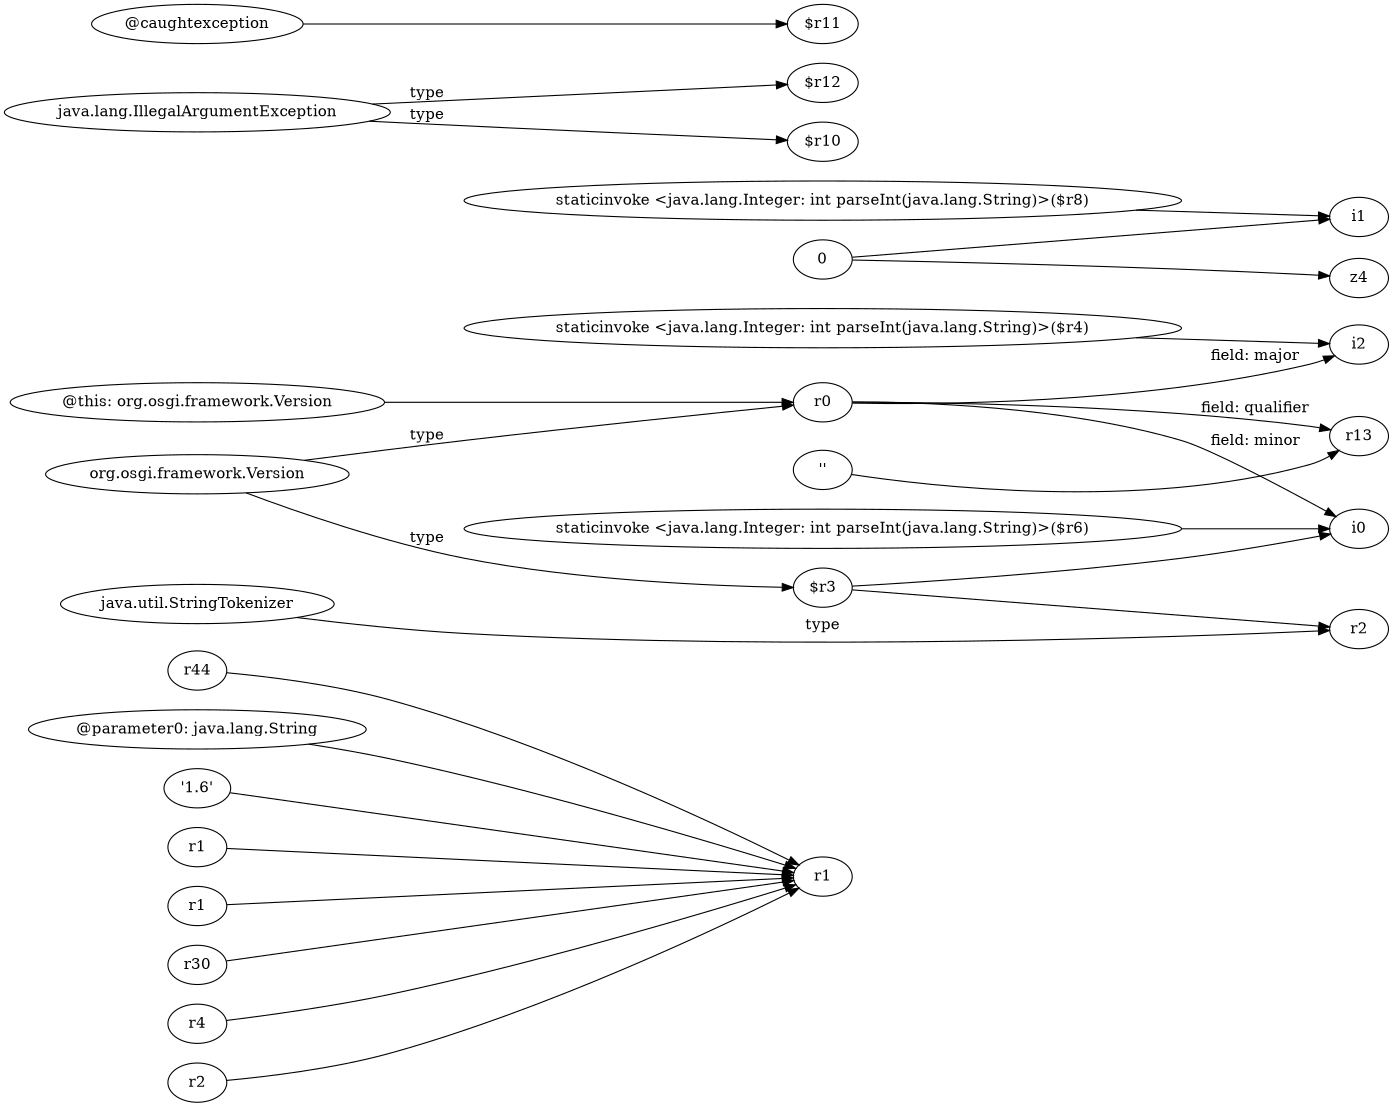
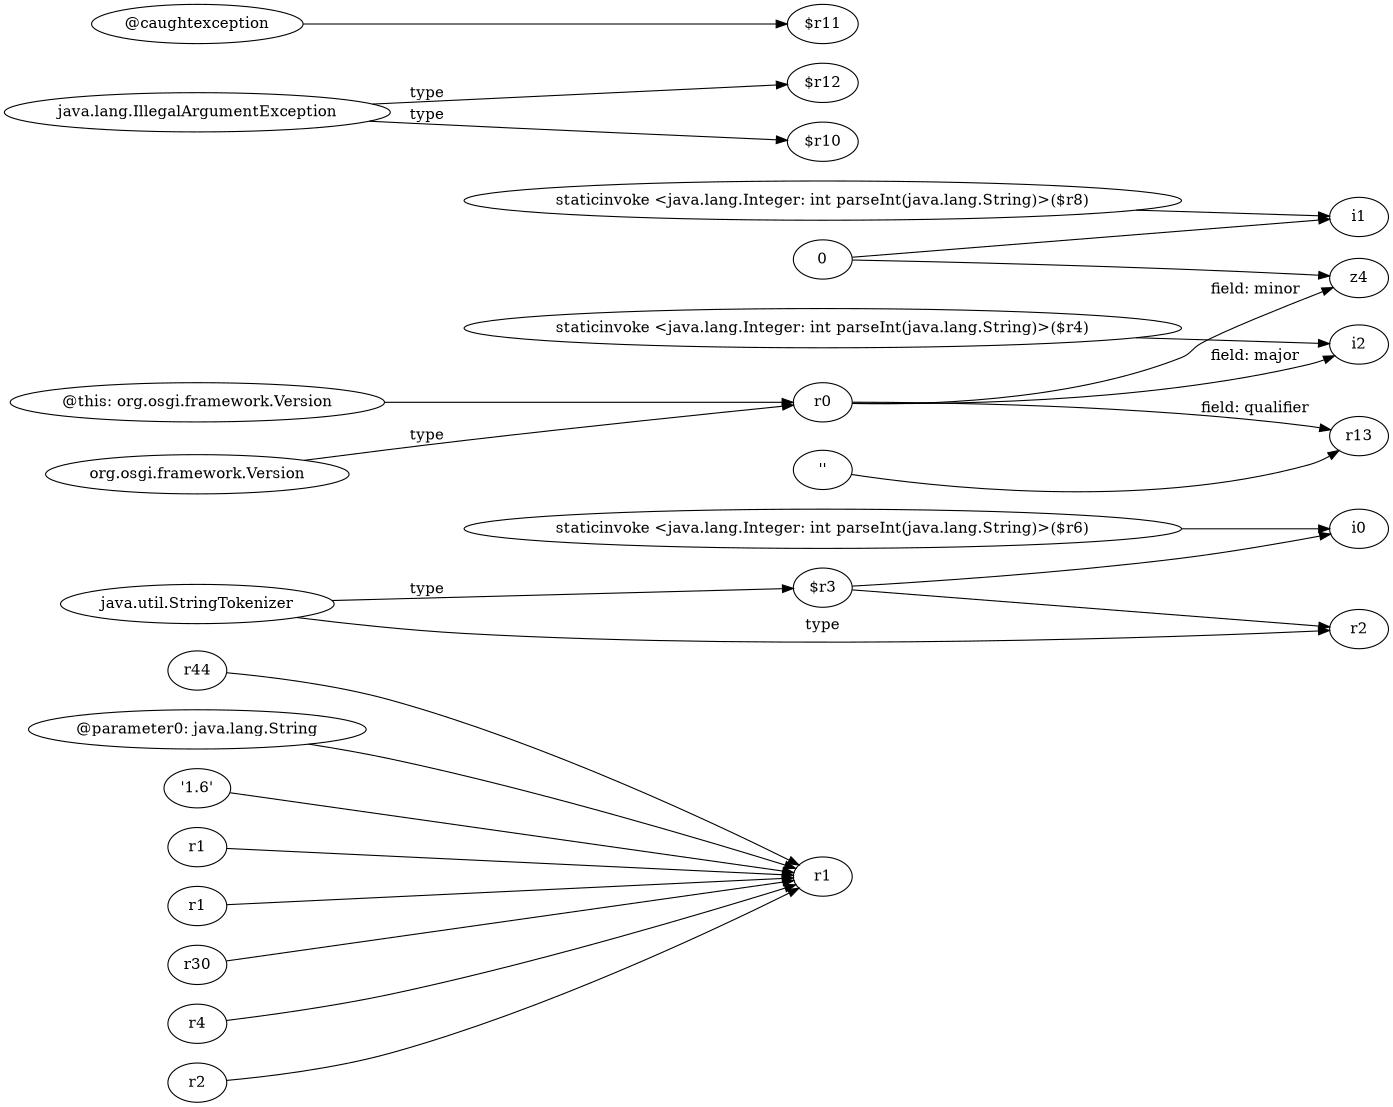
(1098, 422) -> (1096, 383)
(509, 566) -> (557, 595)
